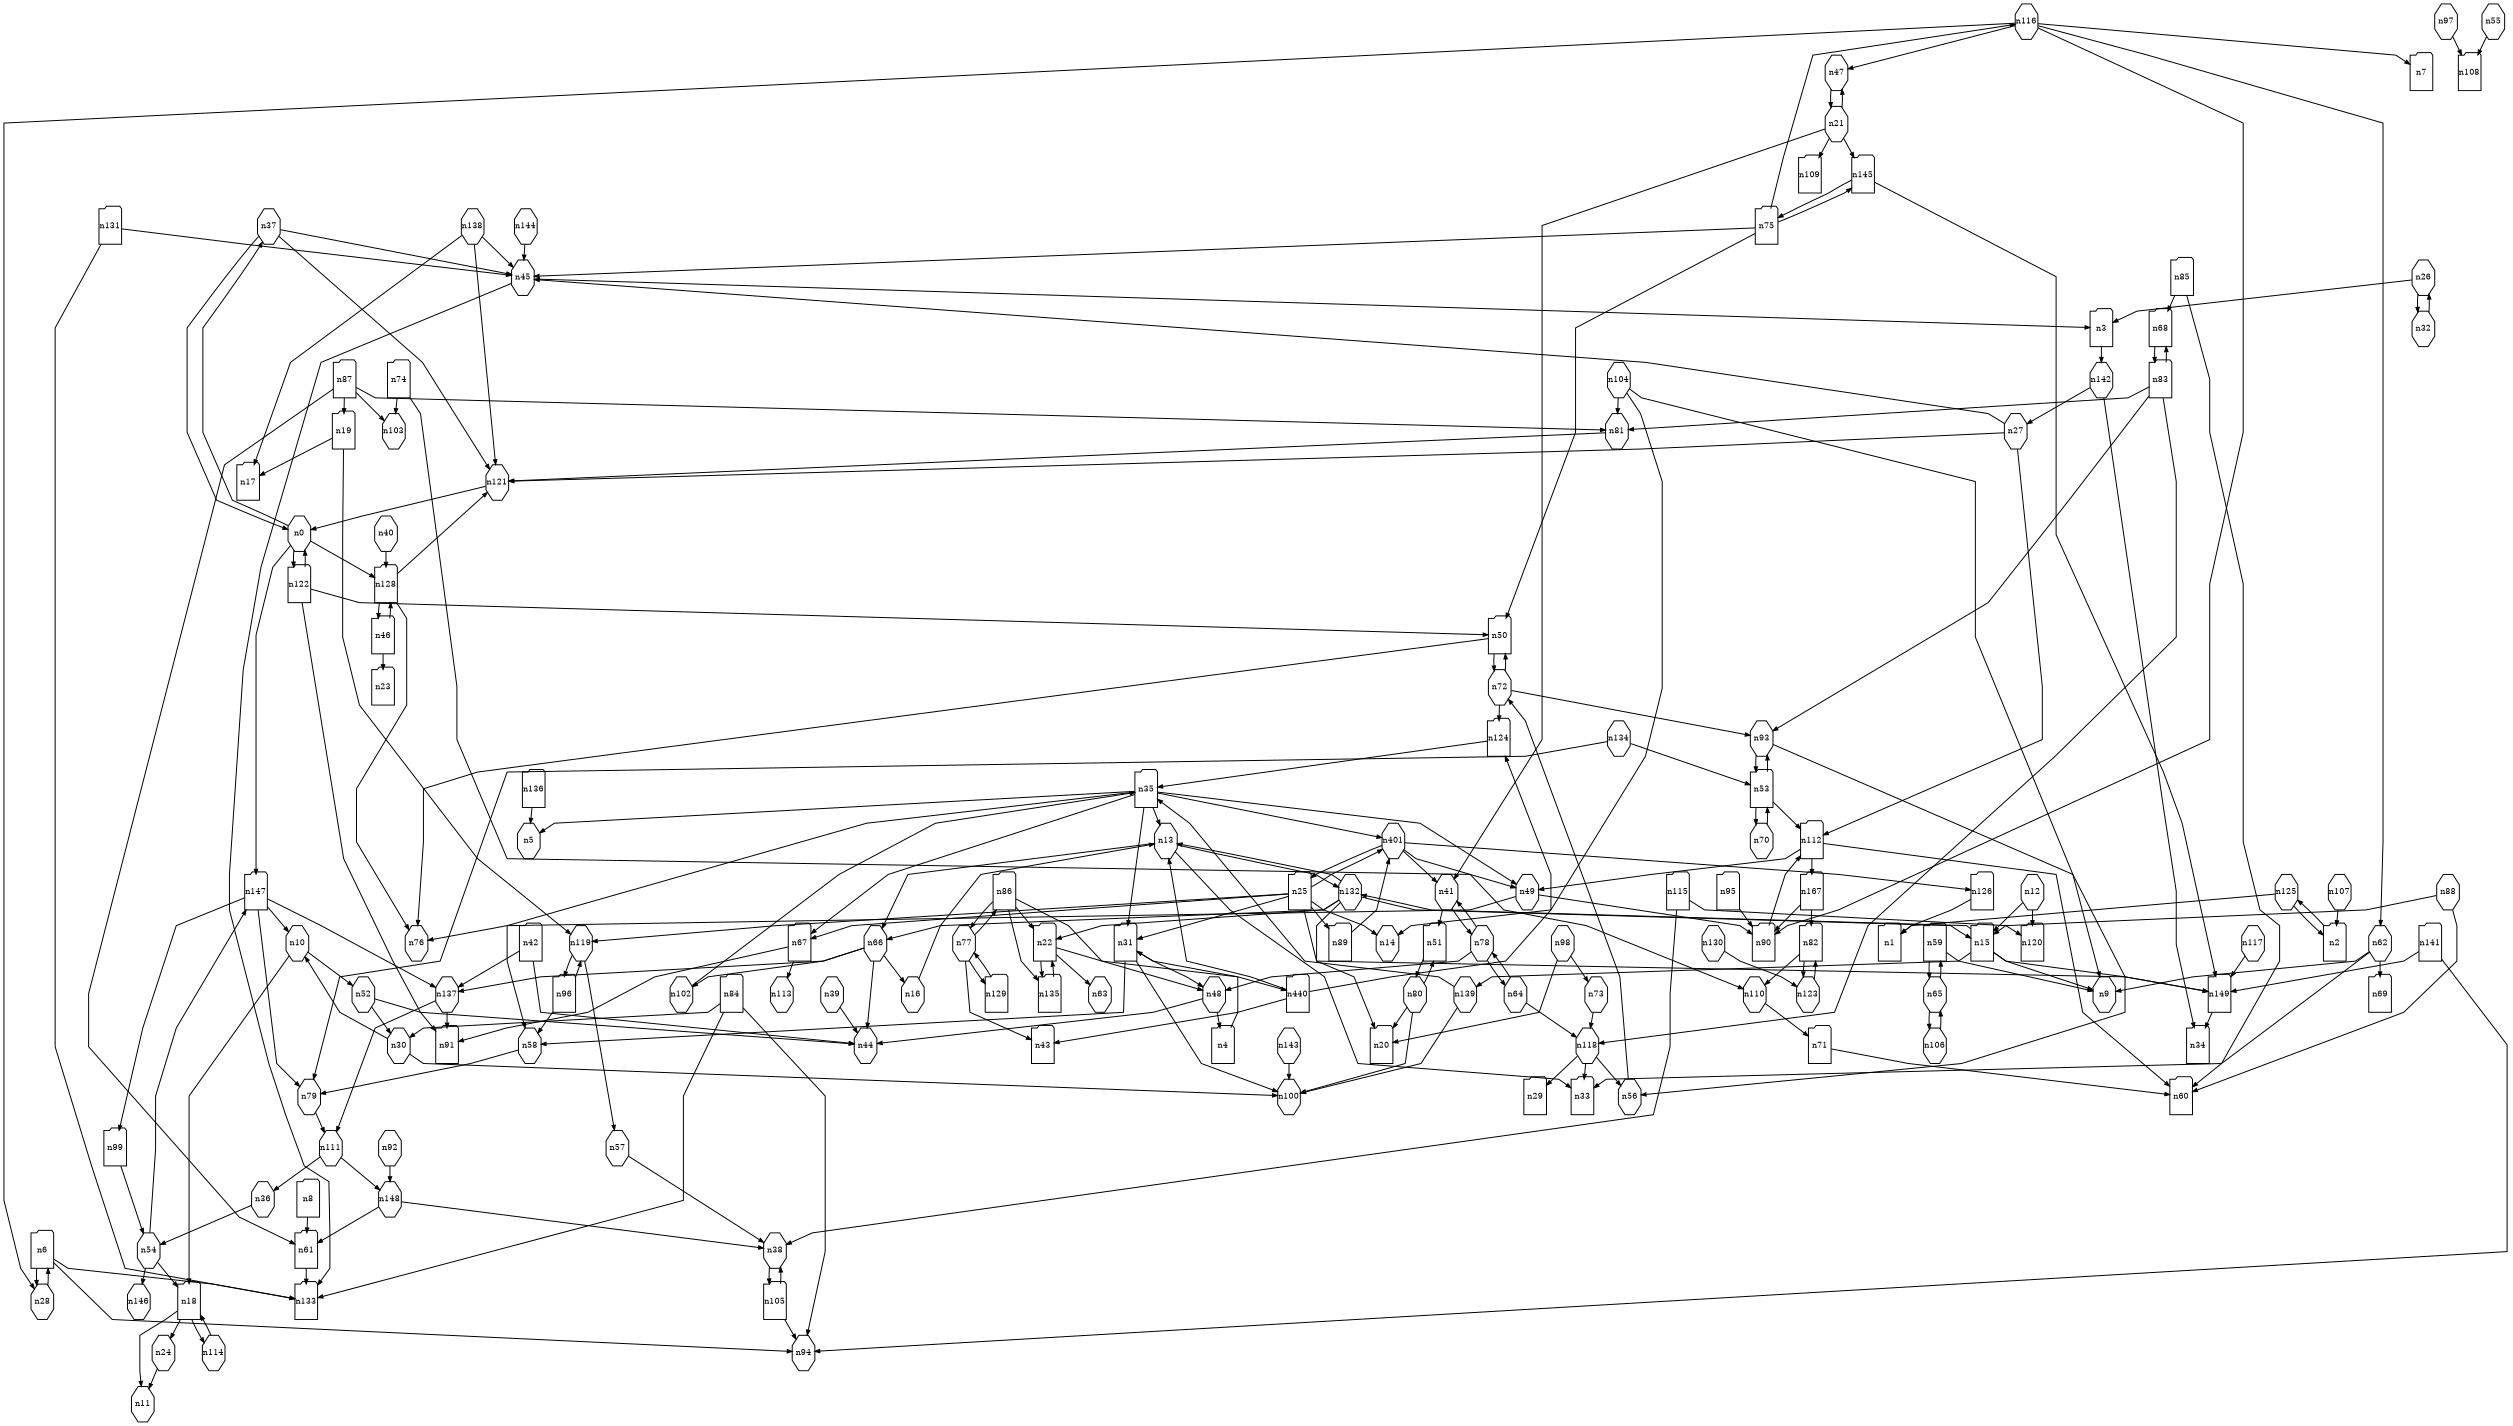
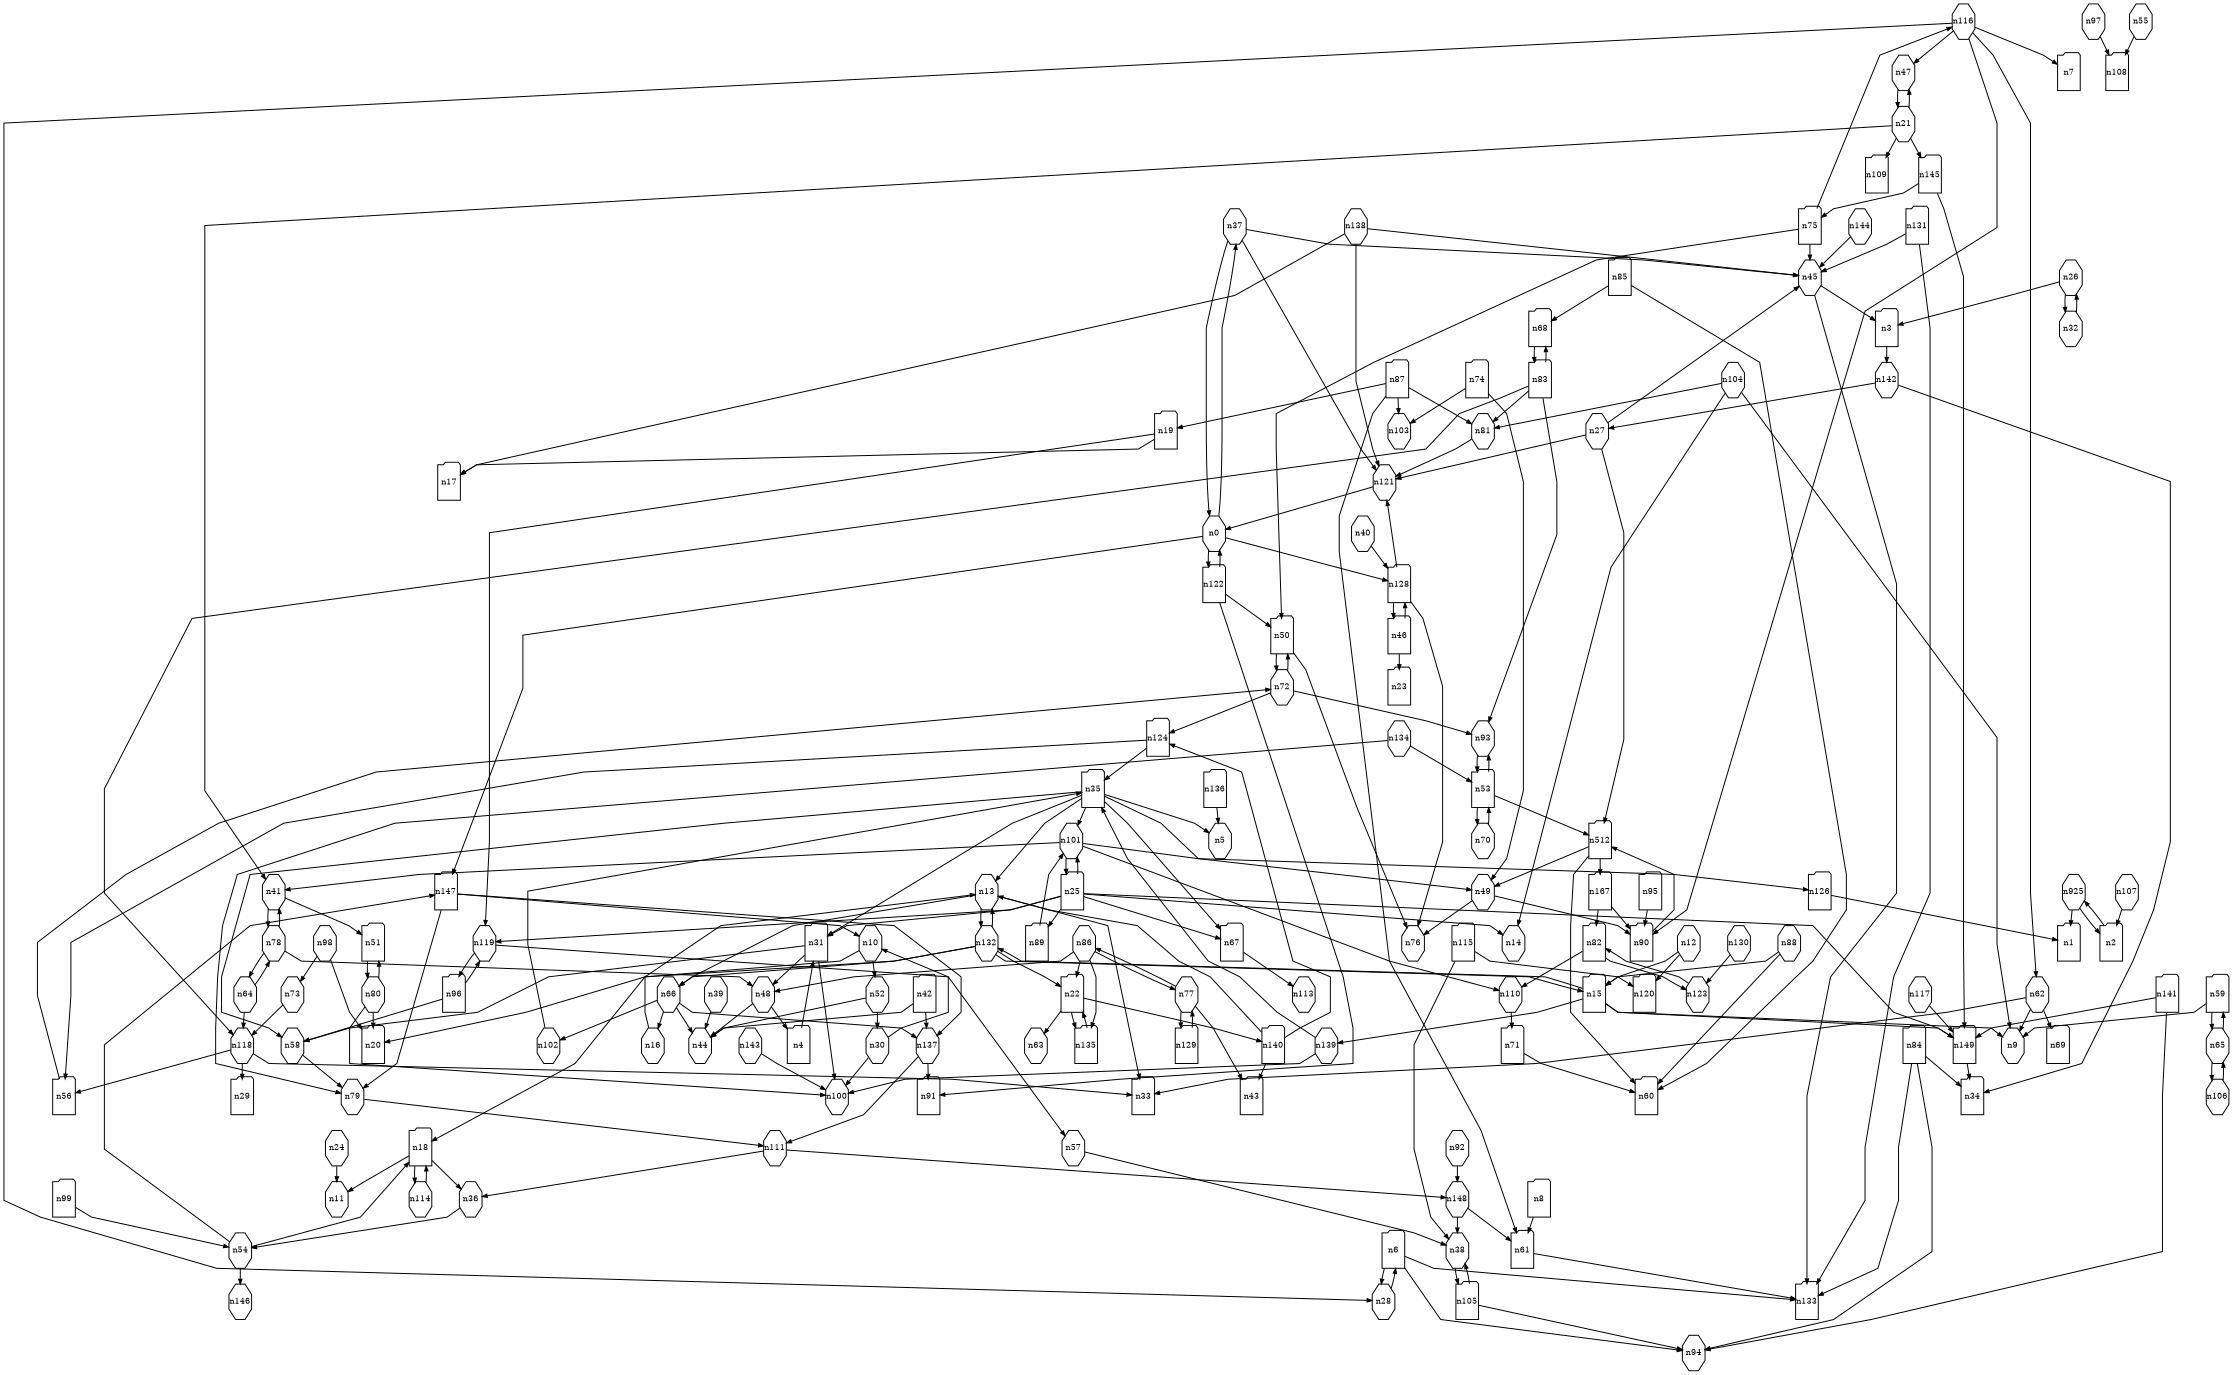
(1813, 207) -> none
(1393, 841) -> (1071, 841)
(1812, 841) -> (1600, 841)
(1004, 892) -> (1084, 943)
(2287, 892) -> (2074, 892)
(155, 989) -> none
(625, 992) -> none
(1298, 995) -> (1273, 1046)
(2120, 1014) -> (526, 782)
(498, 1024) -> (1941, 1070)
(1630, 1097) -> (64, 1097)
(176, 1329) -> (445, 1173)
